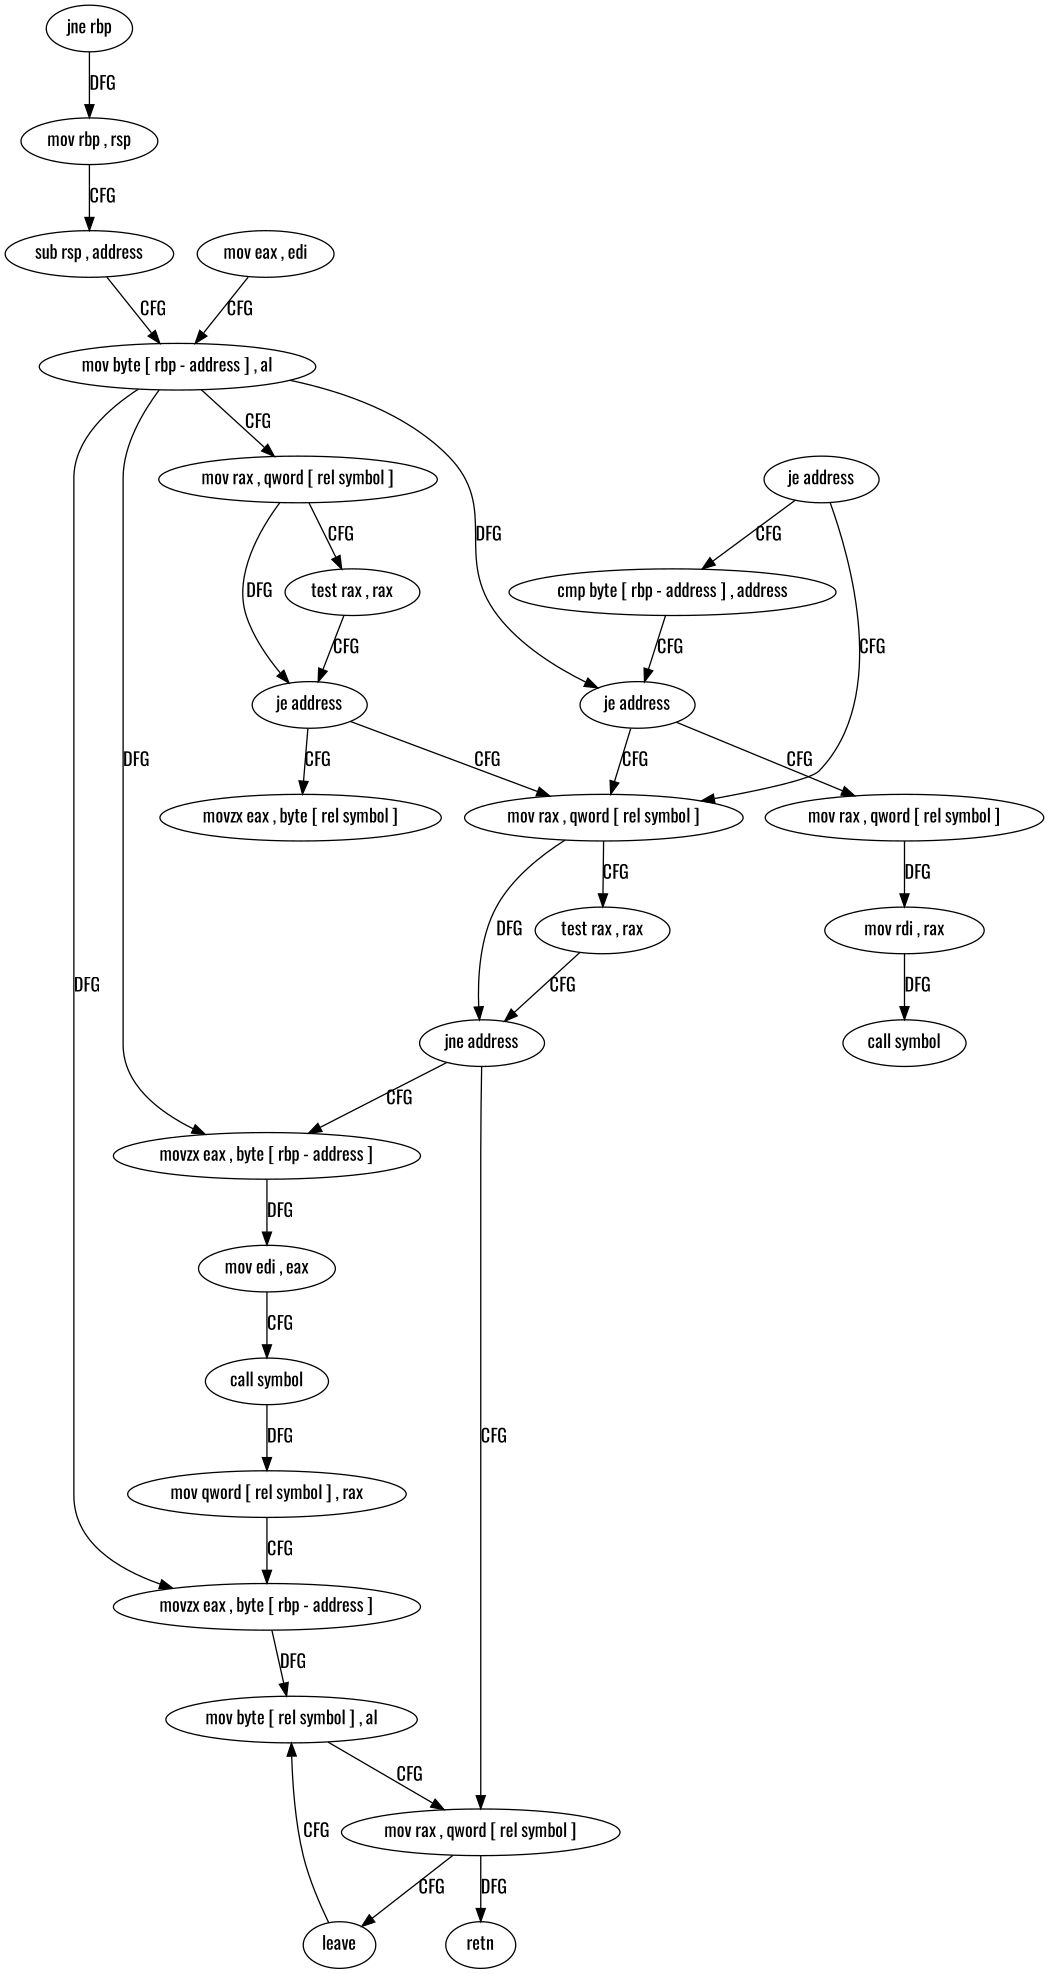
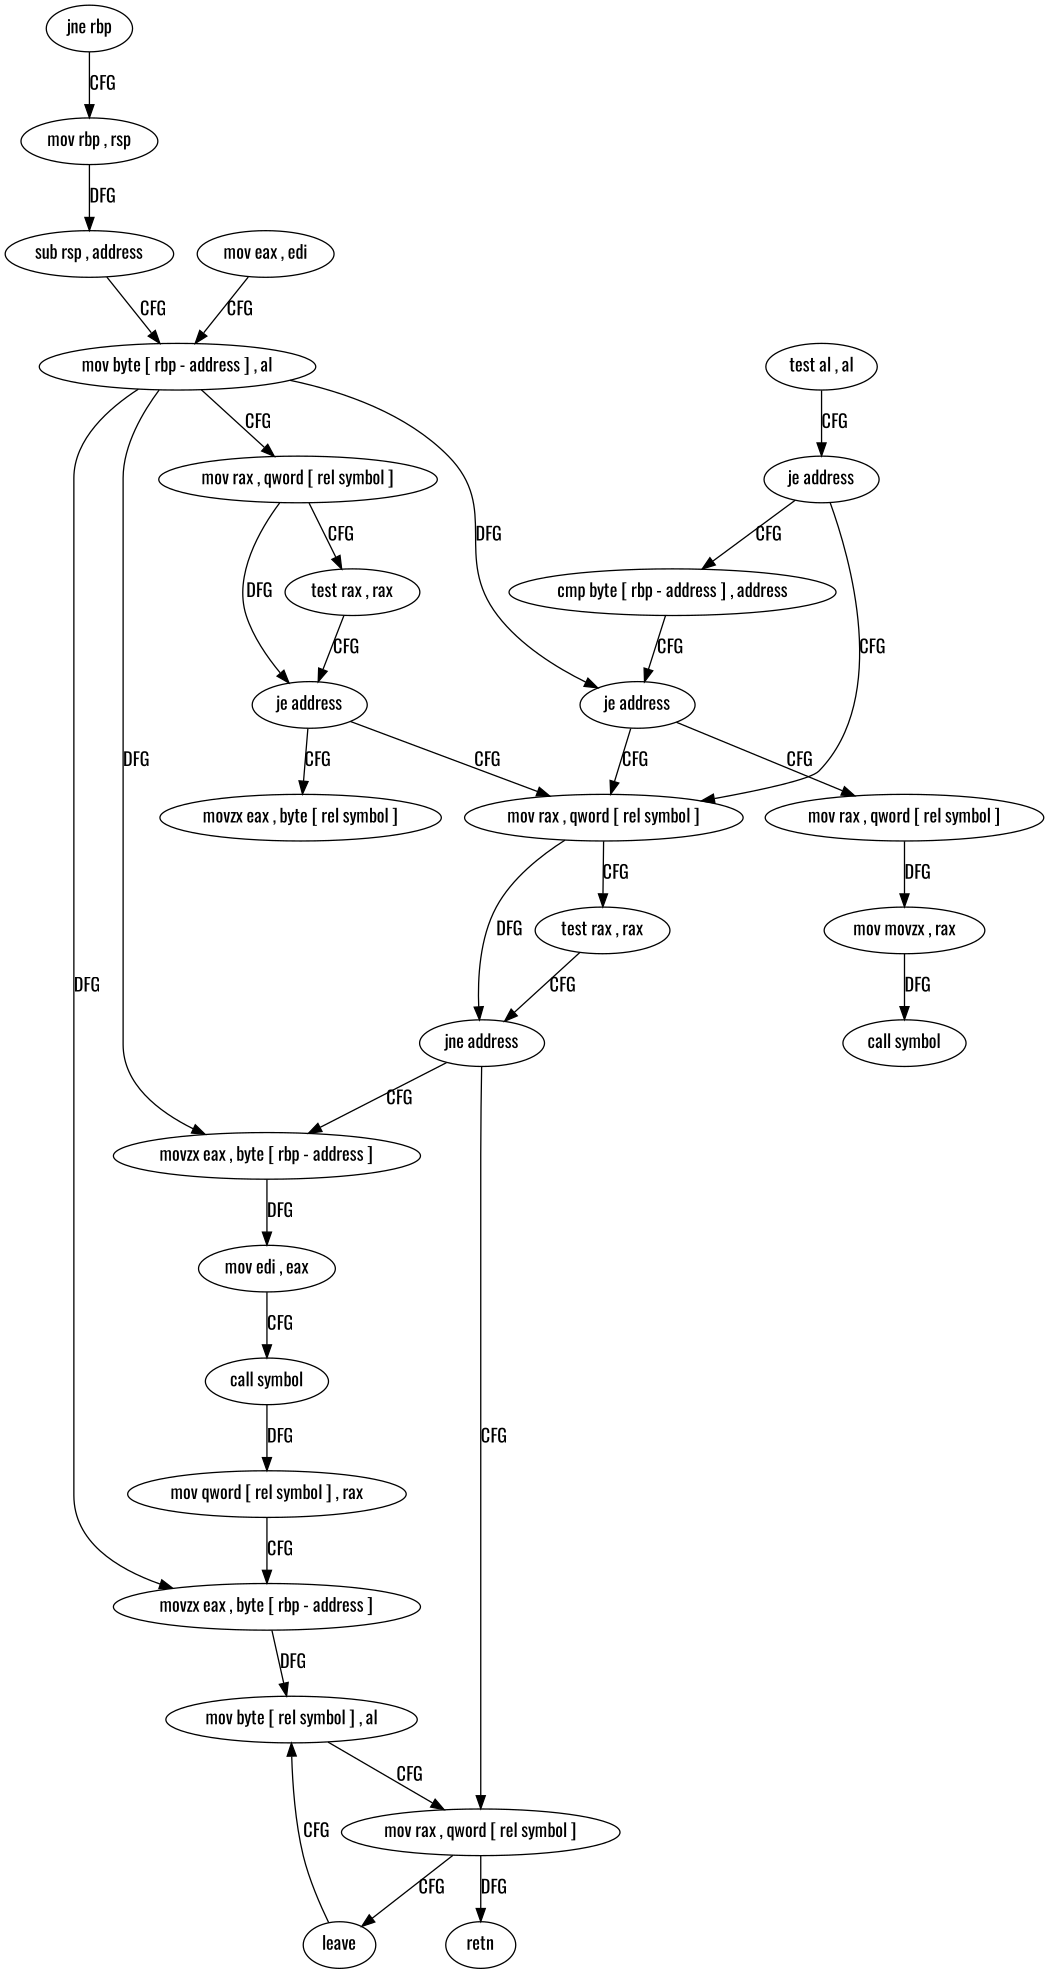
(103, 85) -> (103, 85)
(103, 198) -> (103, 198)
none -> (822, 367)
(904, 930) -> (904, 930)
